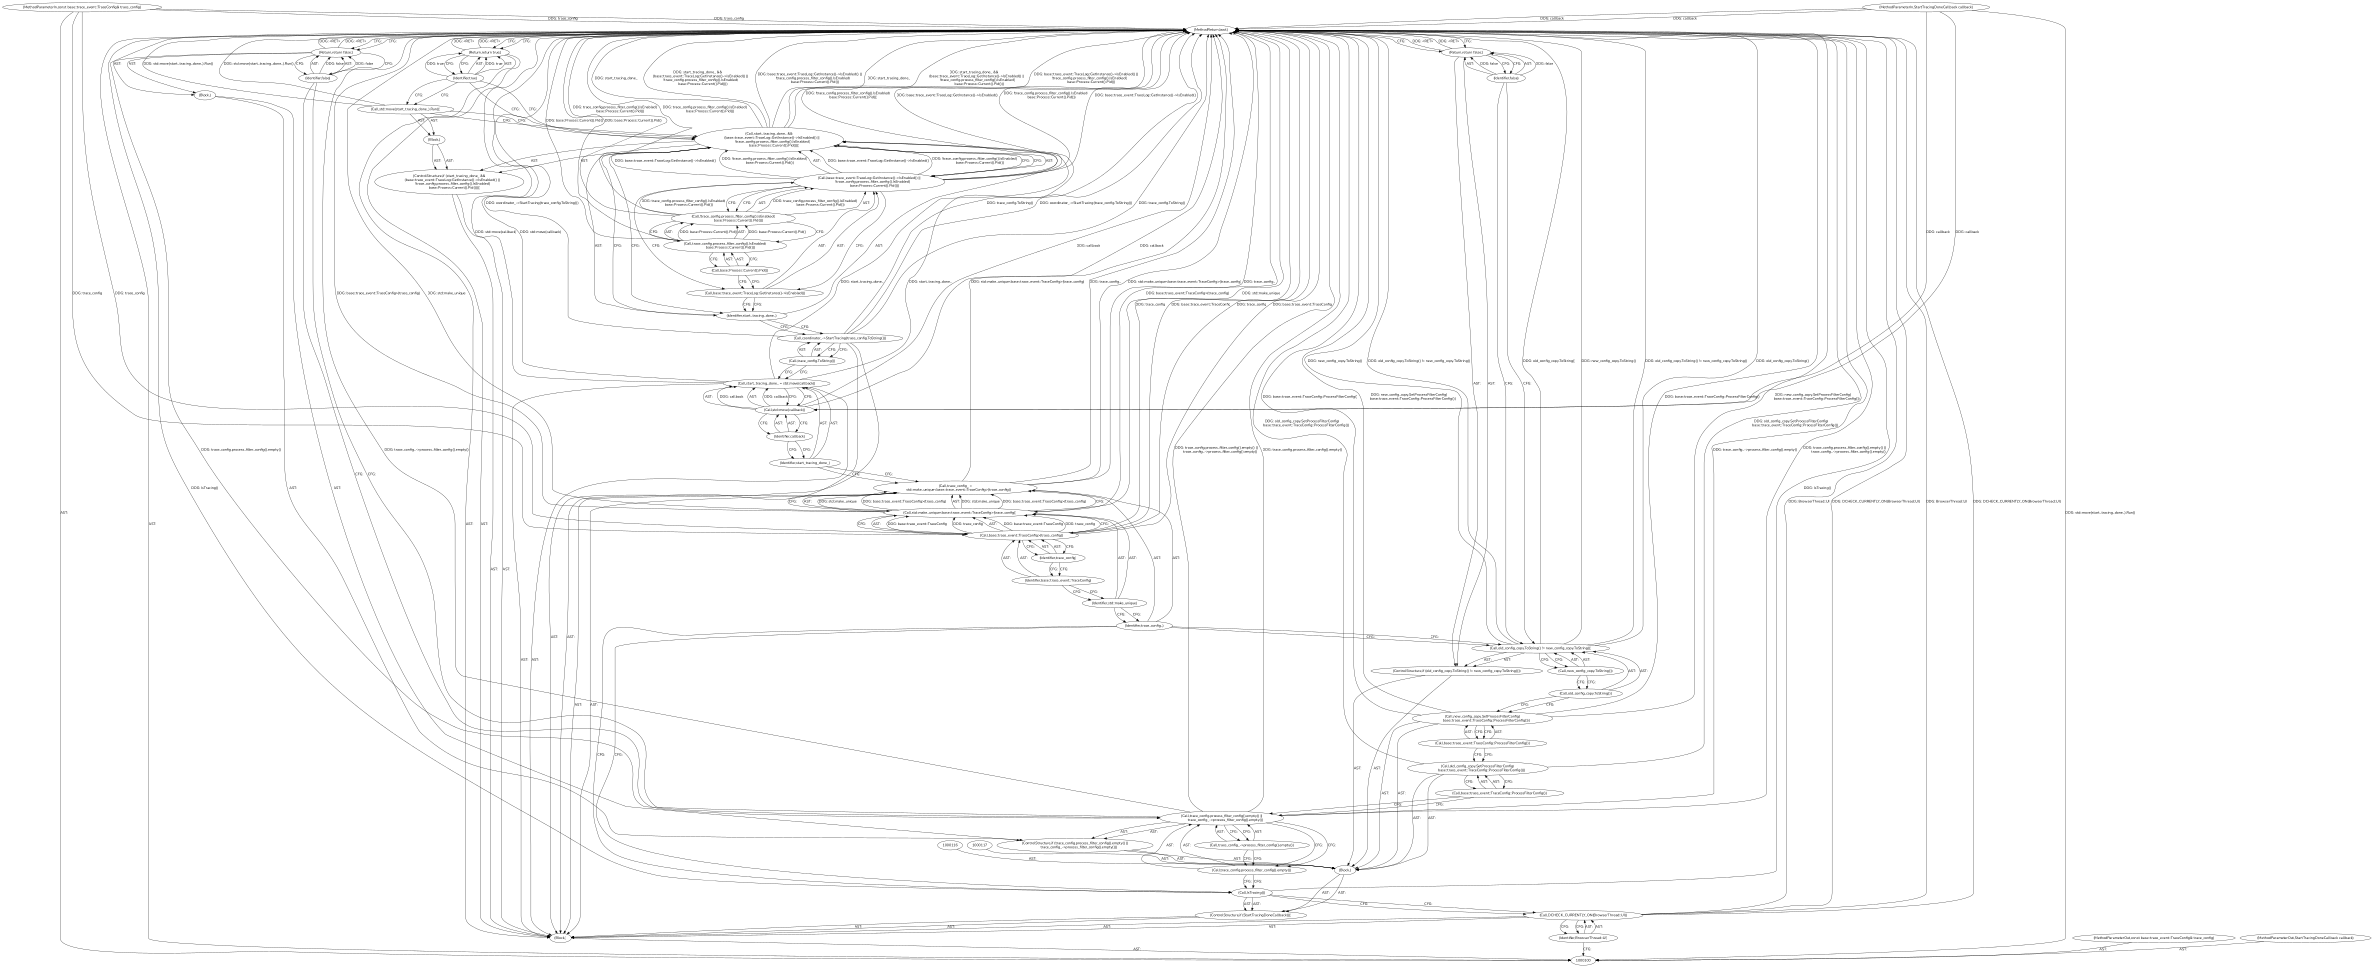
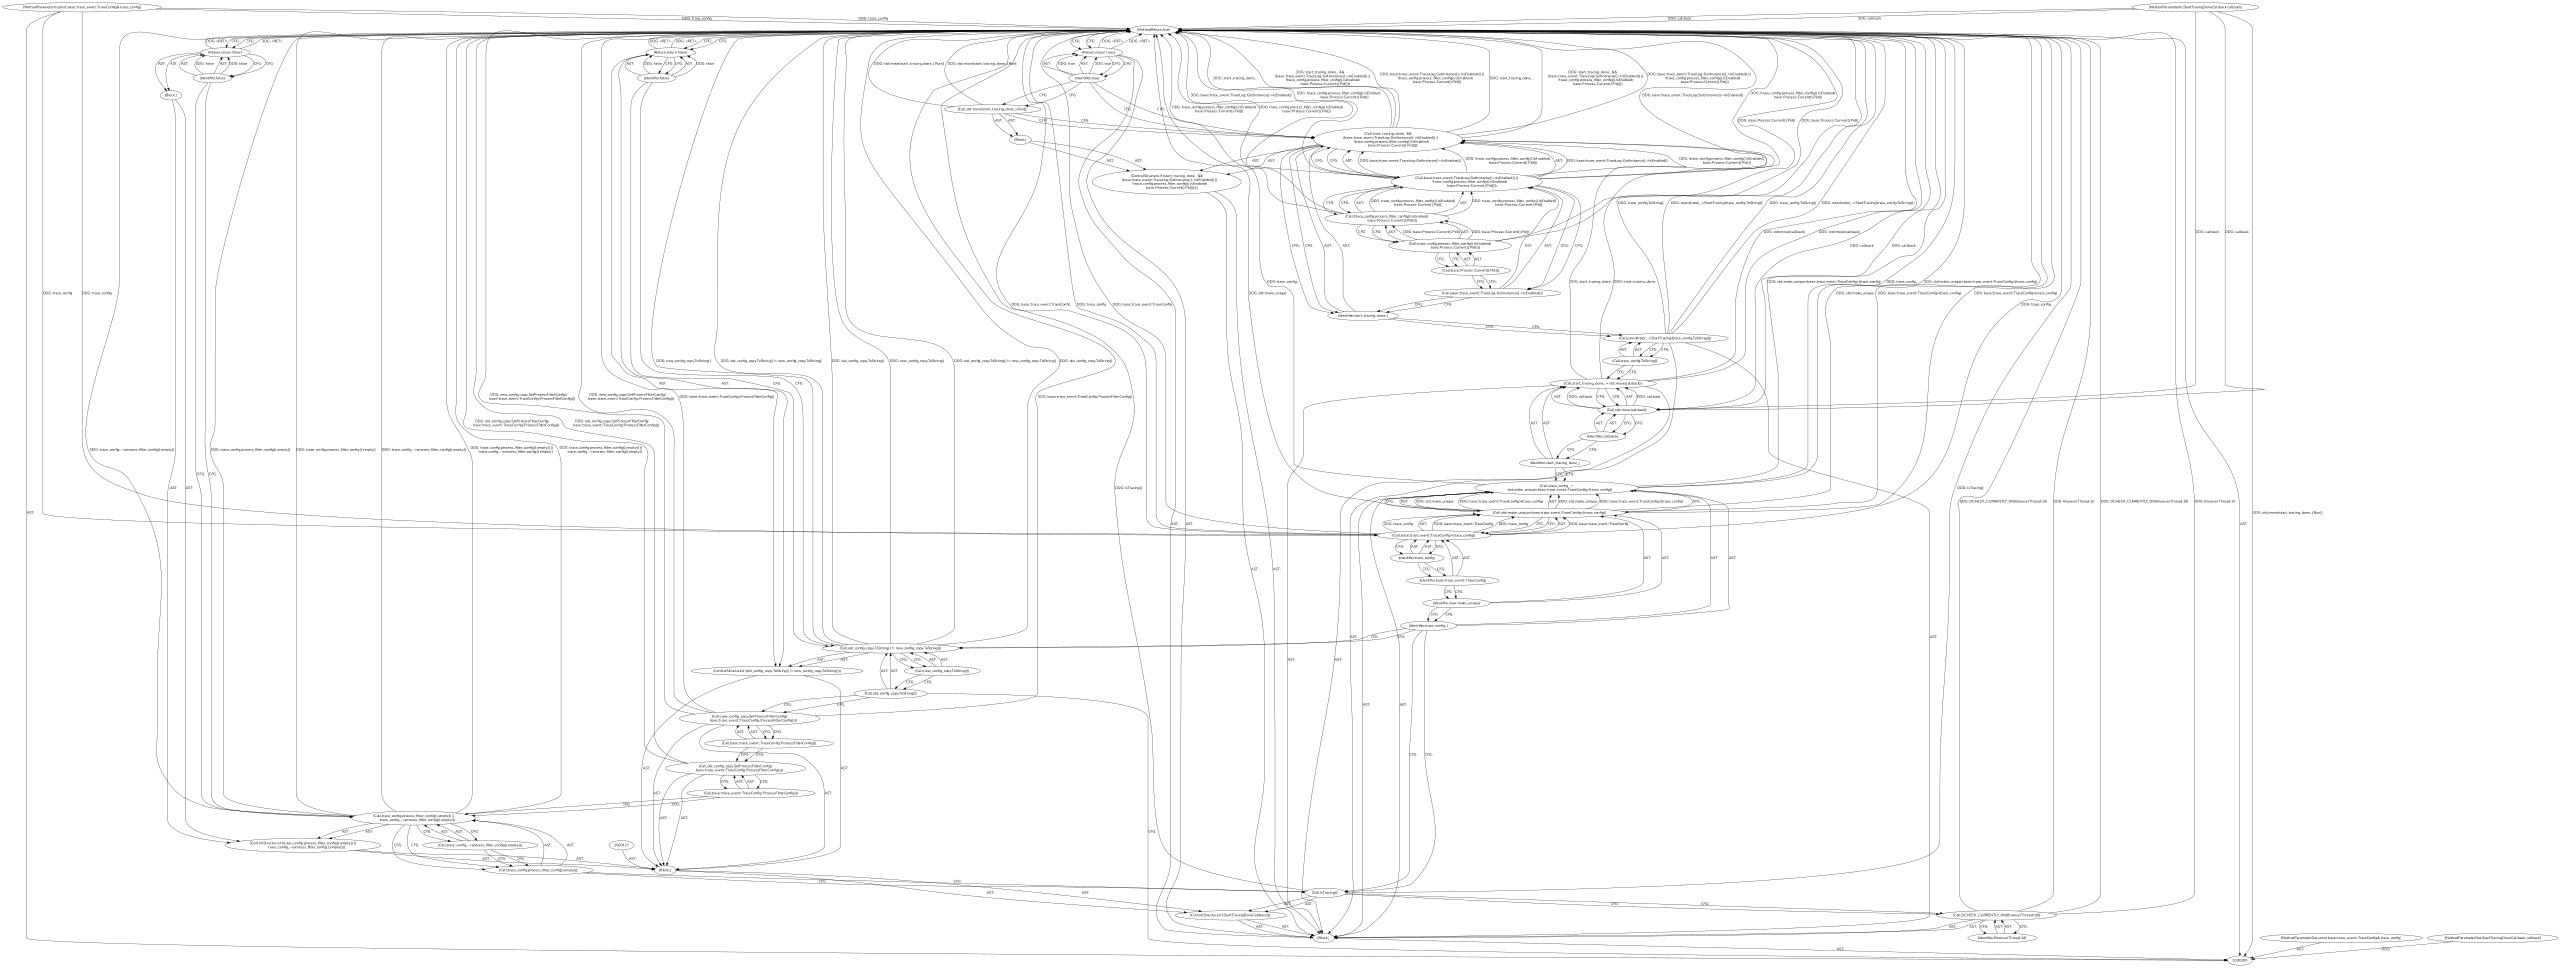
(1211, 30) -> (1154, 30)
(1114, 603) -> (1457, 603)
(950, 845) -> none
(1583, 948) -> (1463, 951)
(2184, 949) -> (2386, 949)
